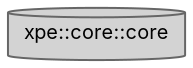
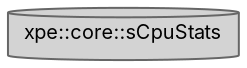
(97, 34) -> (123, 34)
